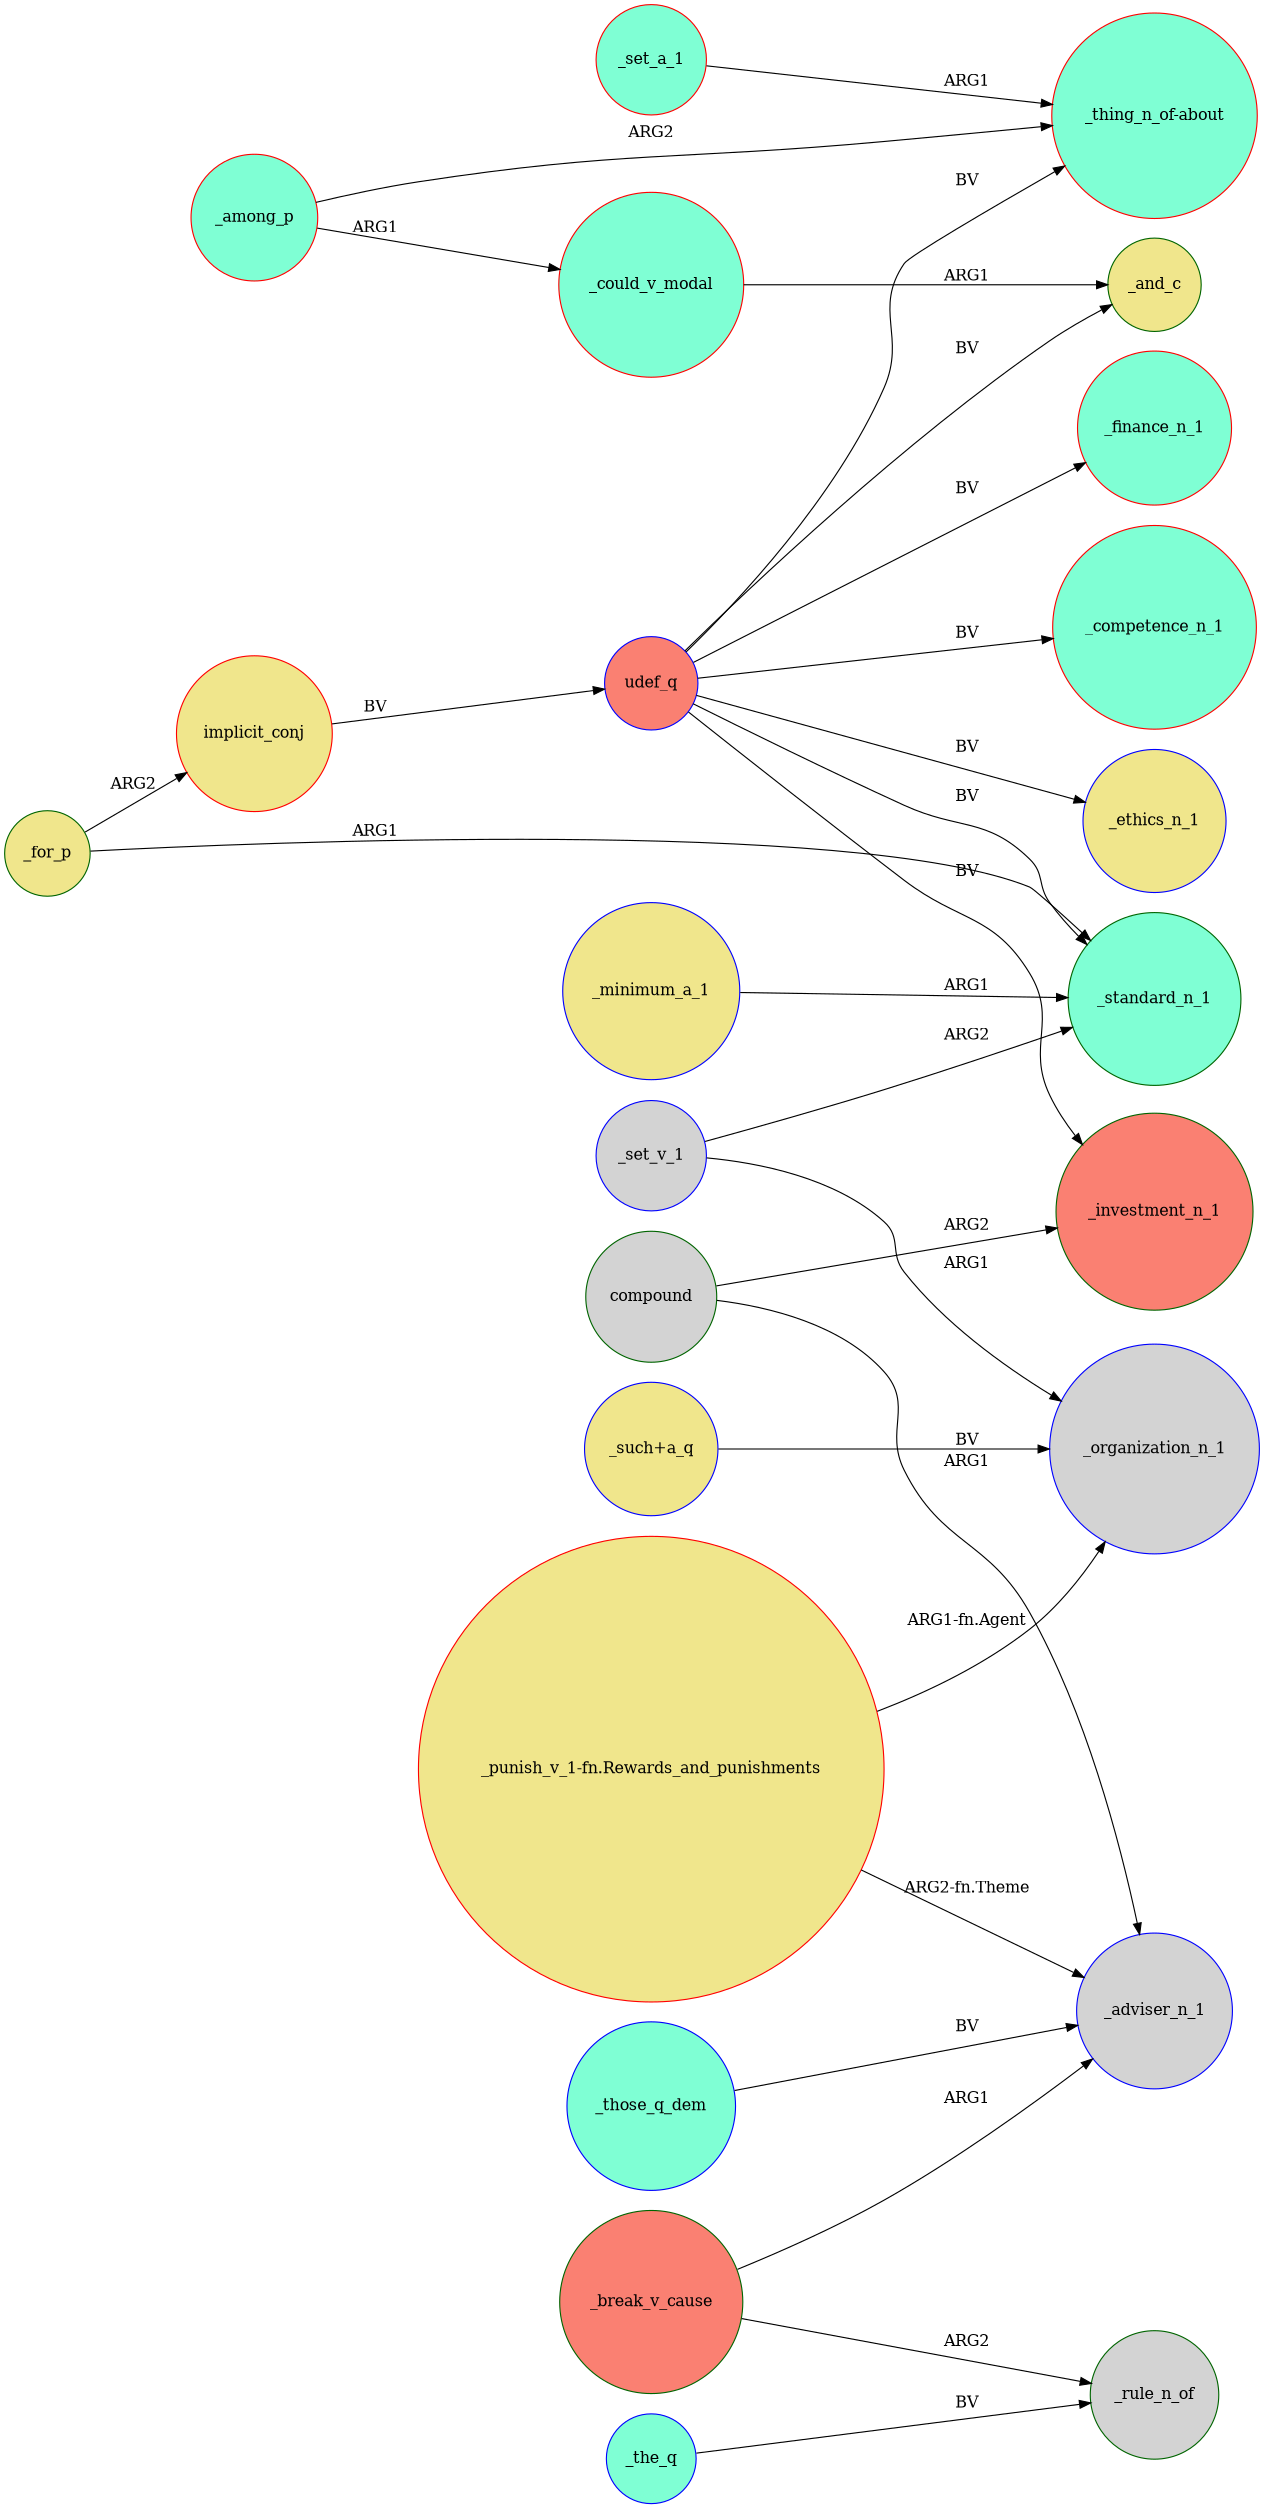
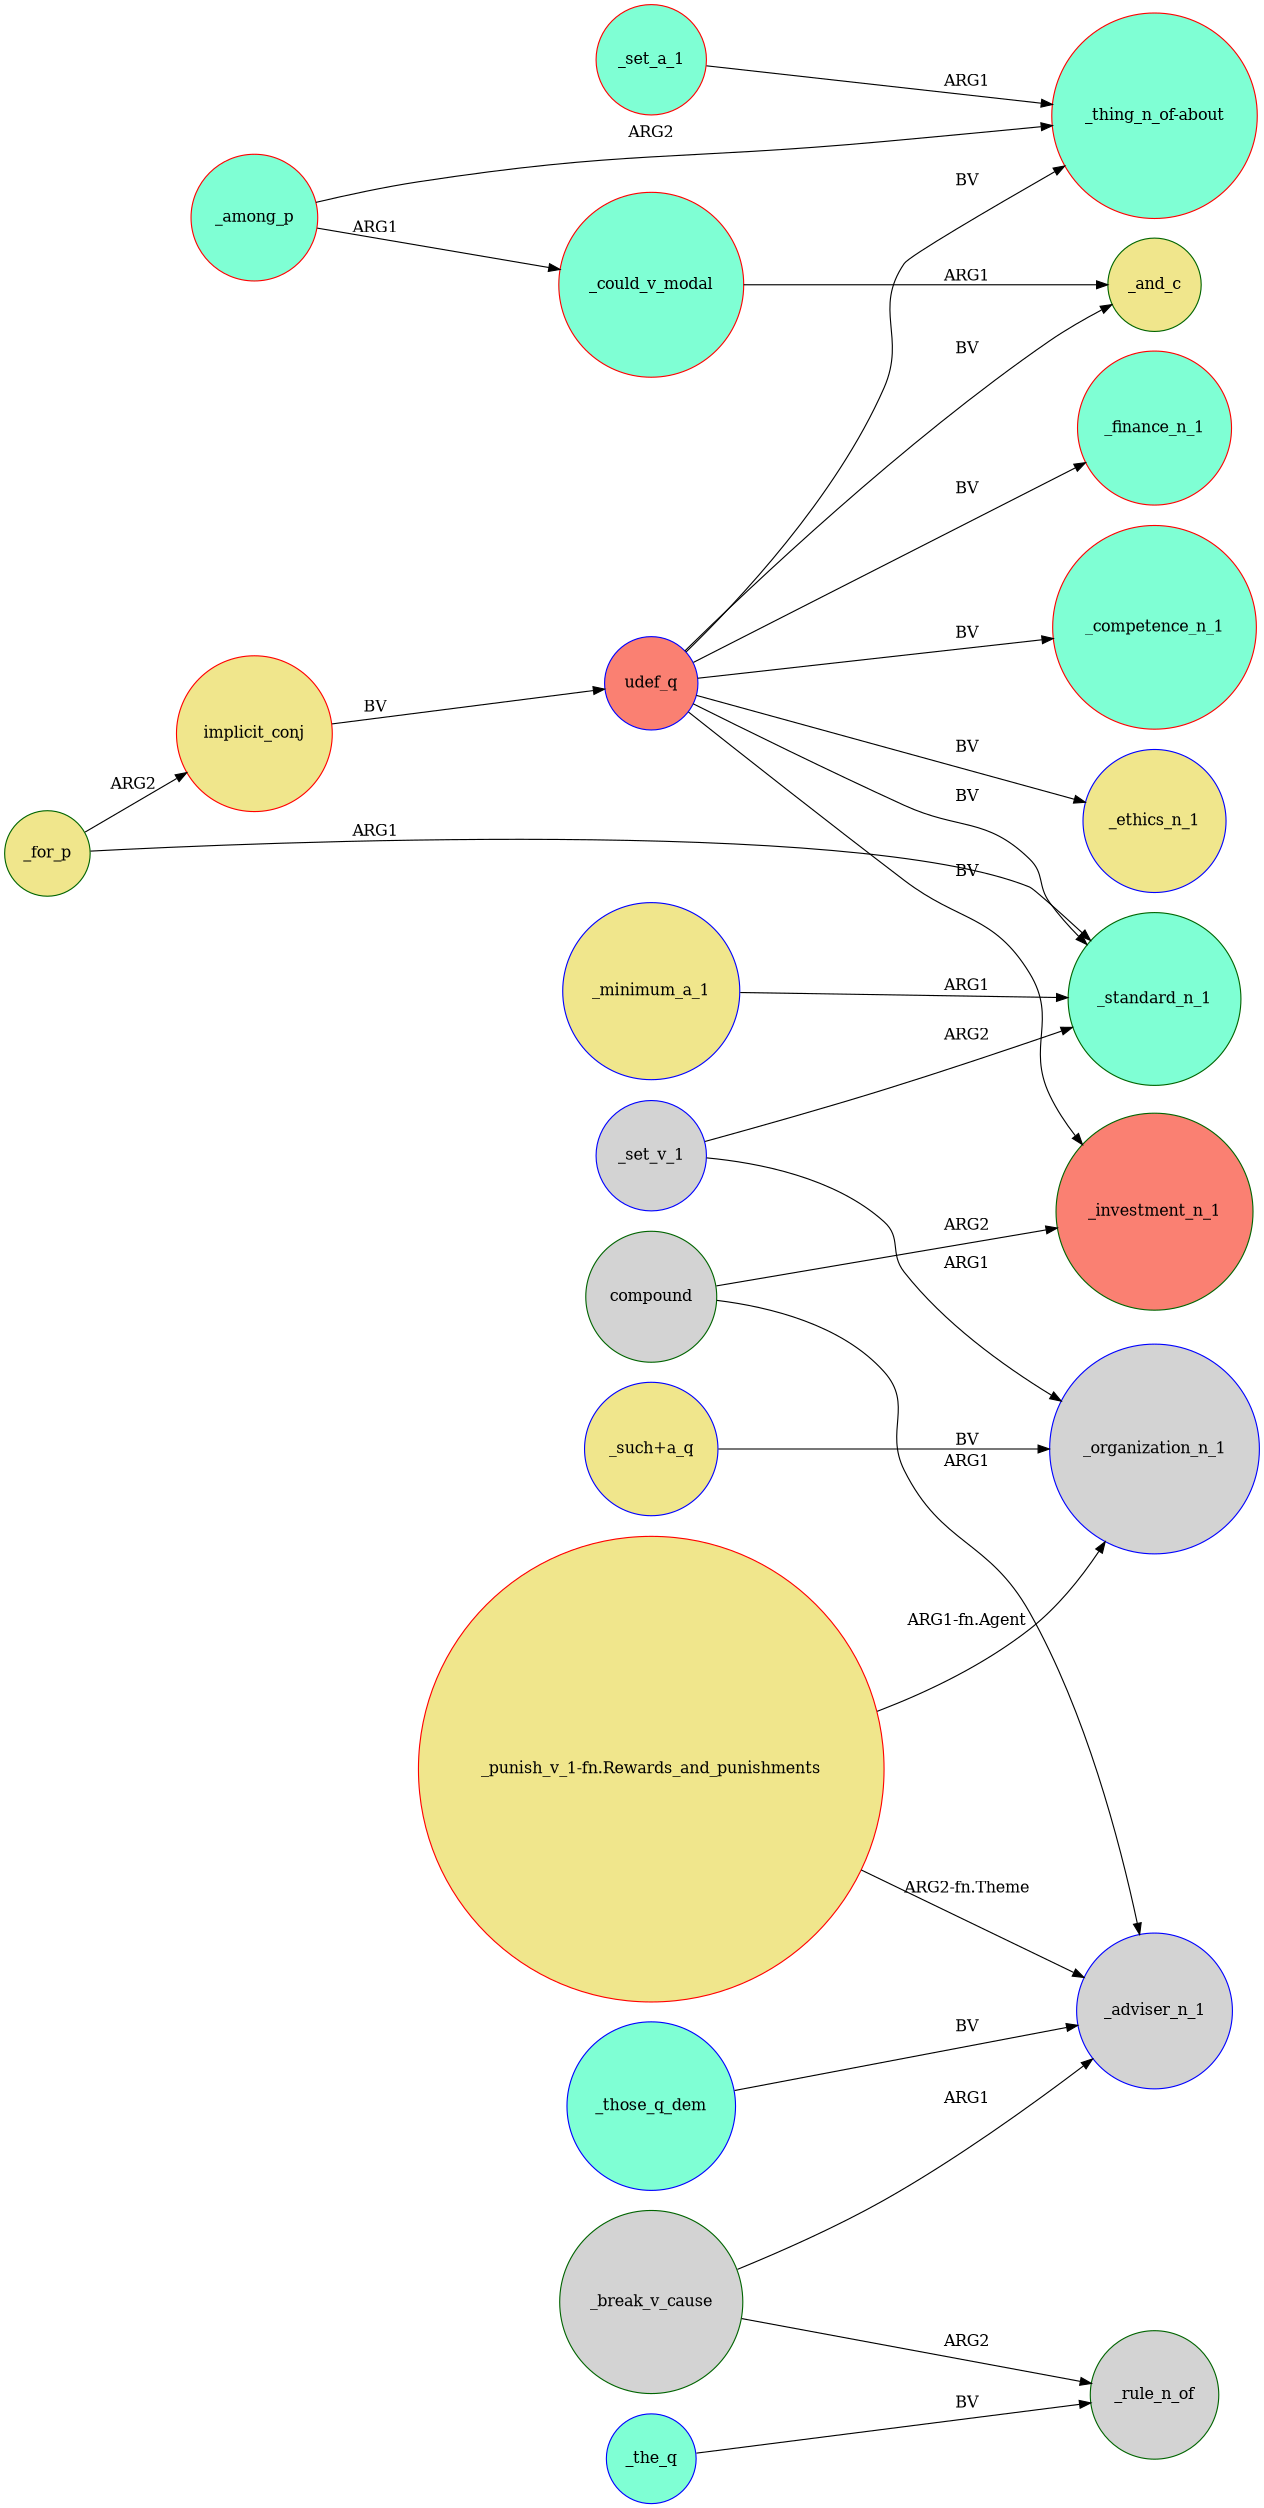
(651, 2302) -> (651, 2302)
